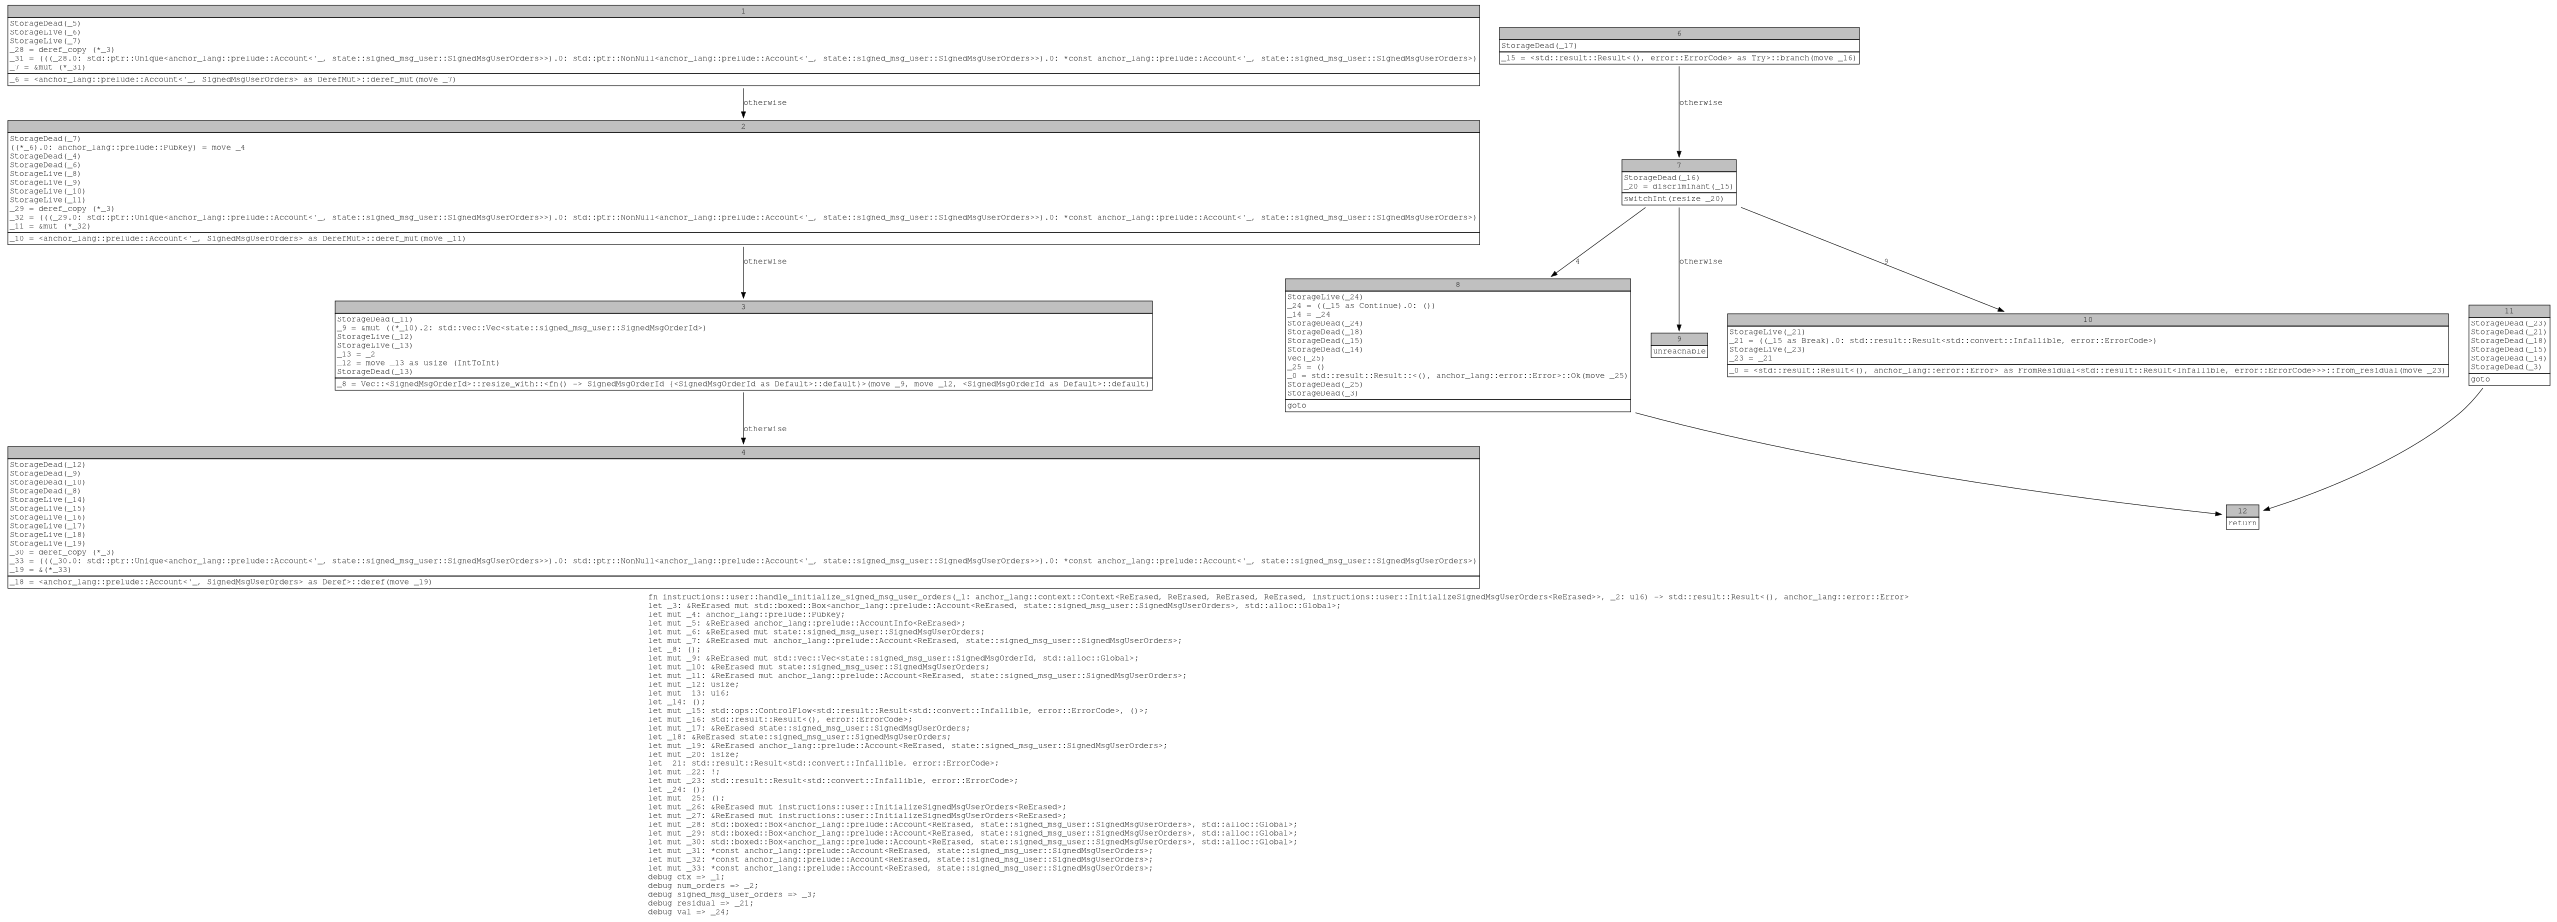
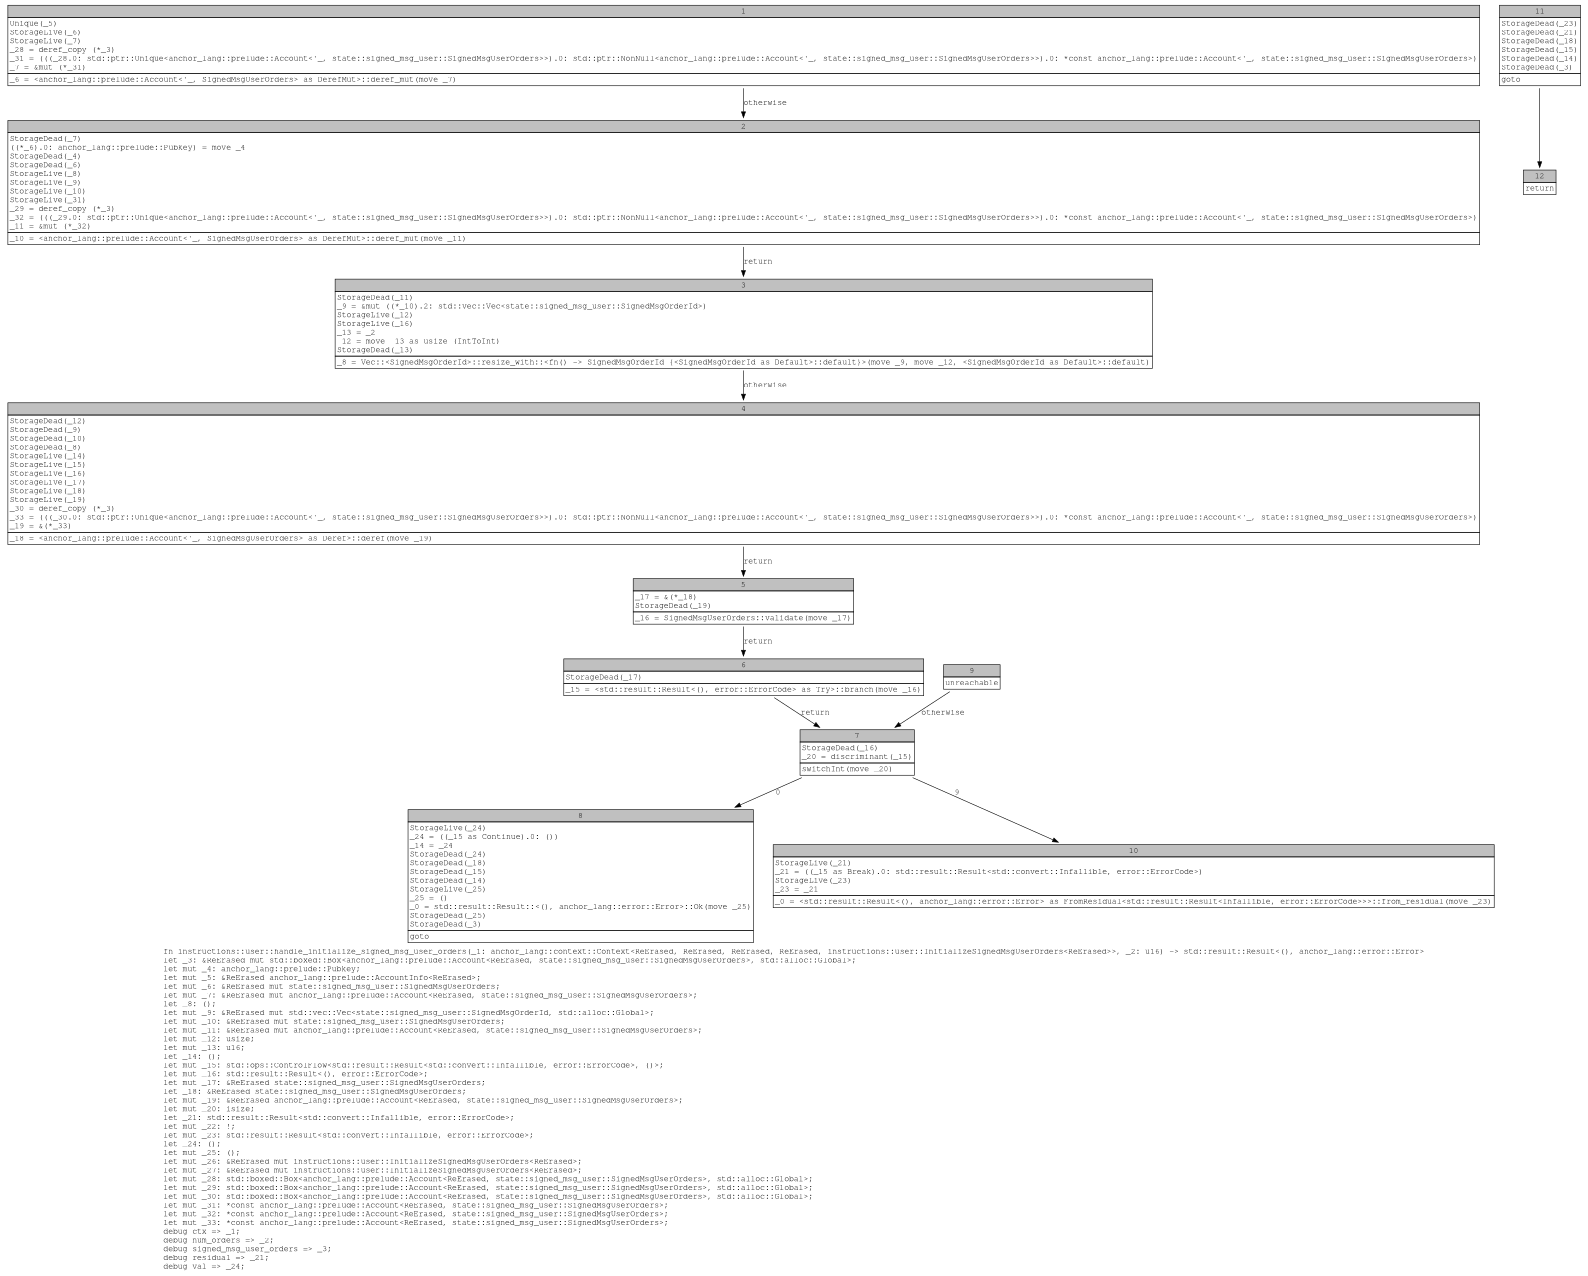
(46, 23) -> (34, 23)
(1701, 103) -> (815, 713)
(1674, 199) -> (848, 769)
(48, 200) -> (48, 200)
(765, 262) -> (758, 262)
(1578, 262) -> (778, 792)
(1679, 266) -> (925, 708)
(376, 345) -> (376, 323)
(1307, 358) -> (449, 889)
(1924, 474) -> none
none -> (743, 601)
